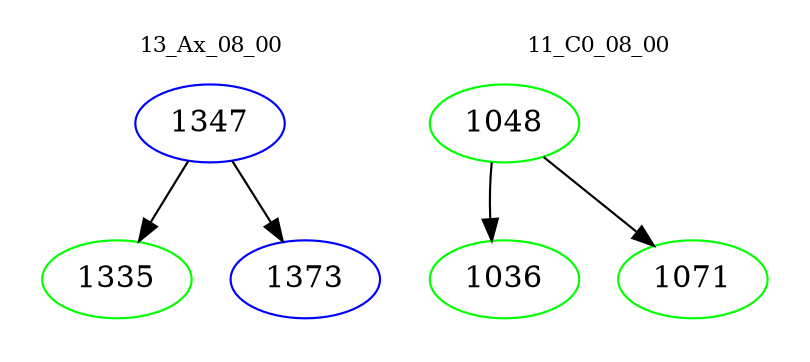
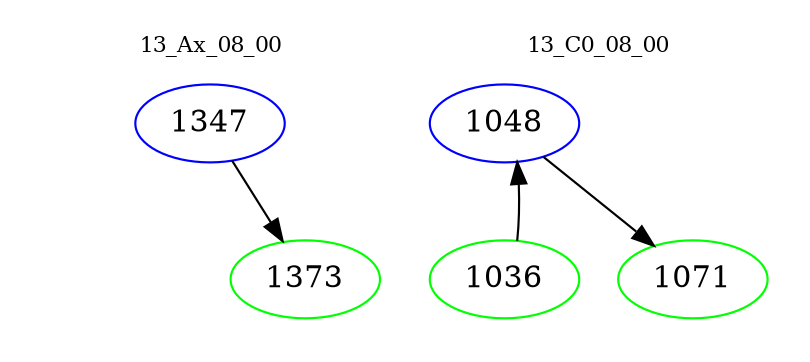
(599, 47) -> (599, 47)
(505, 123) -> (505, 123)
(490, 190) -> (519, 213)
(117, 279) -> none
(305, 279) -> (305, 279)
